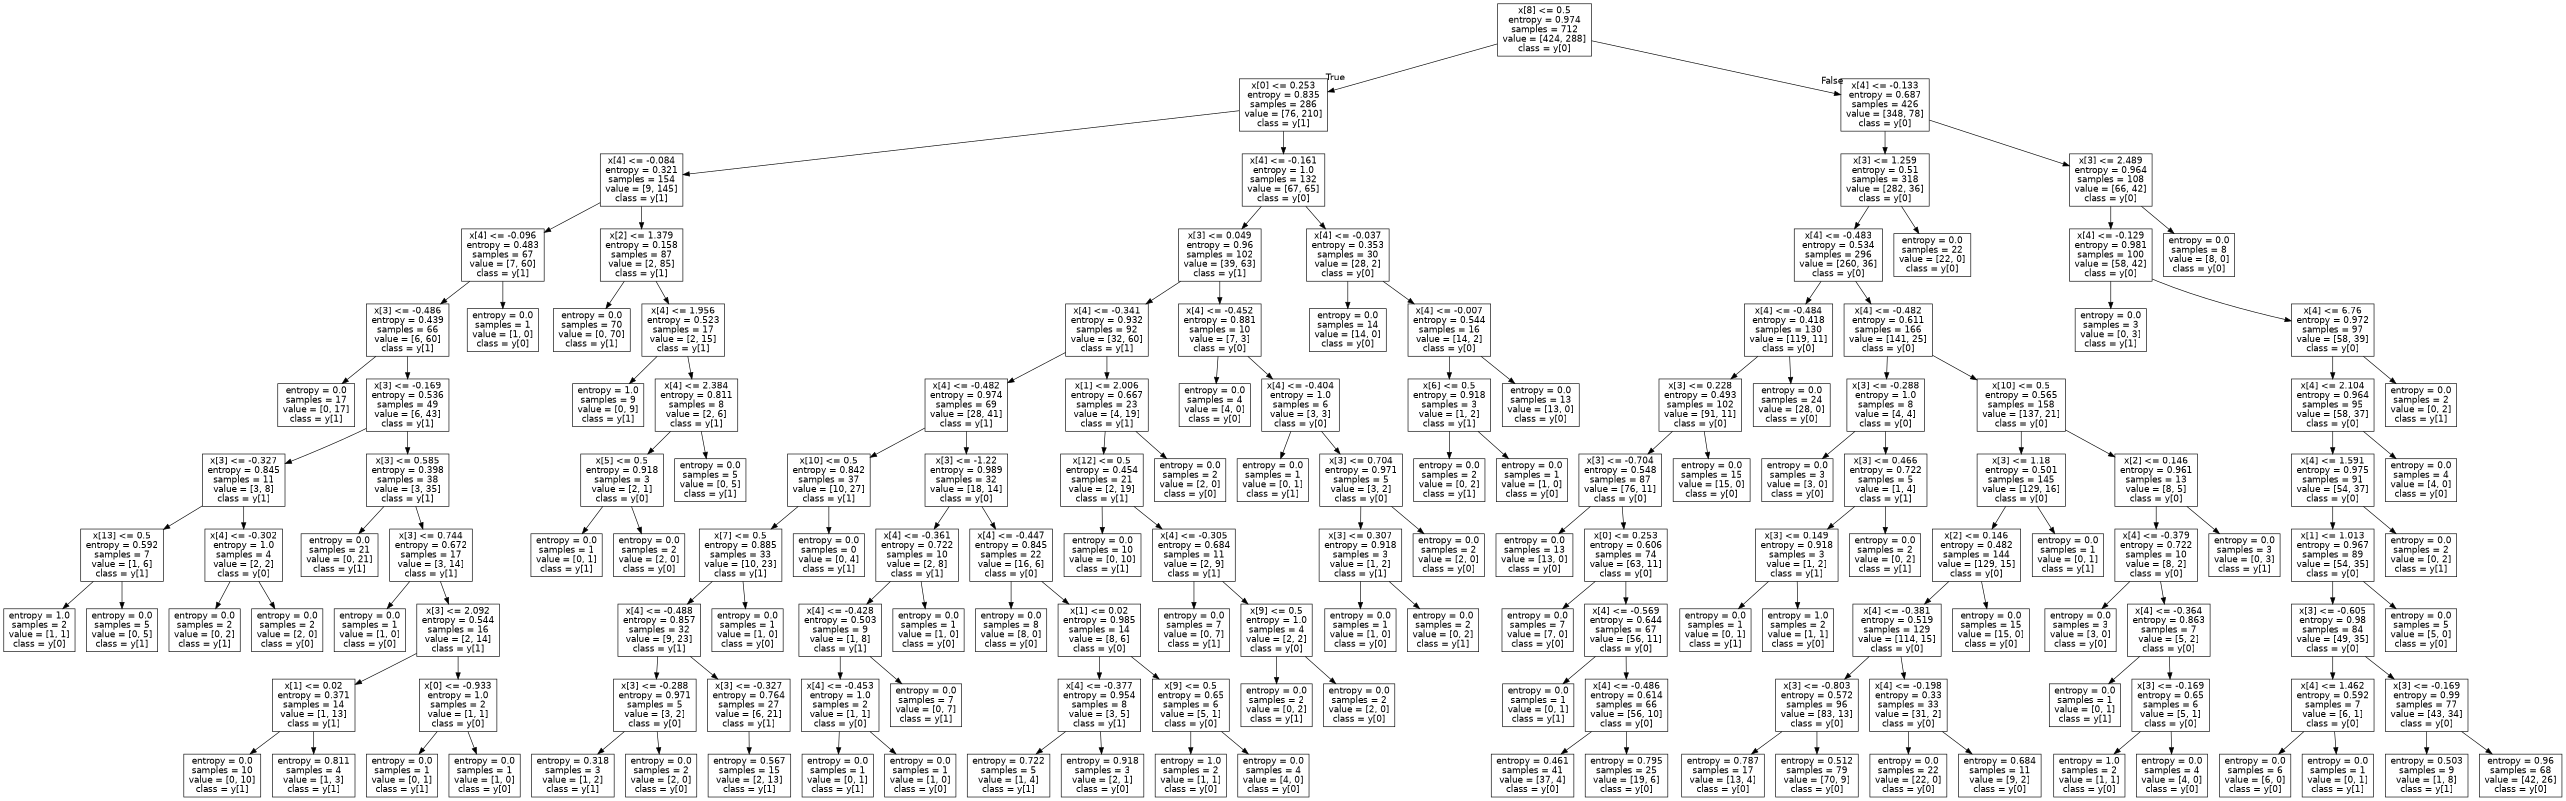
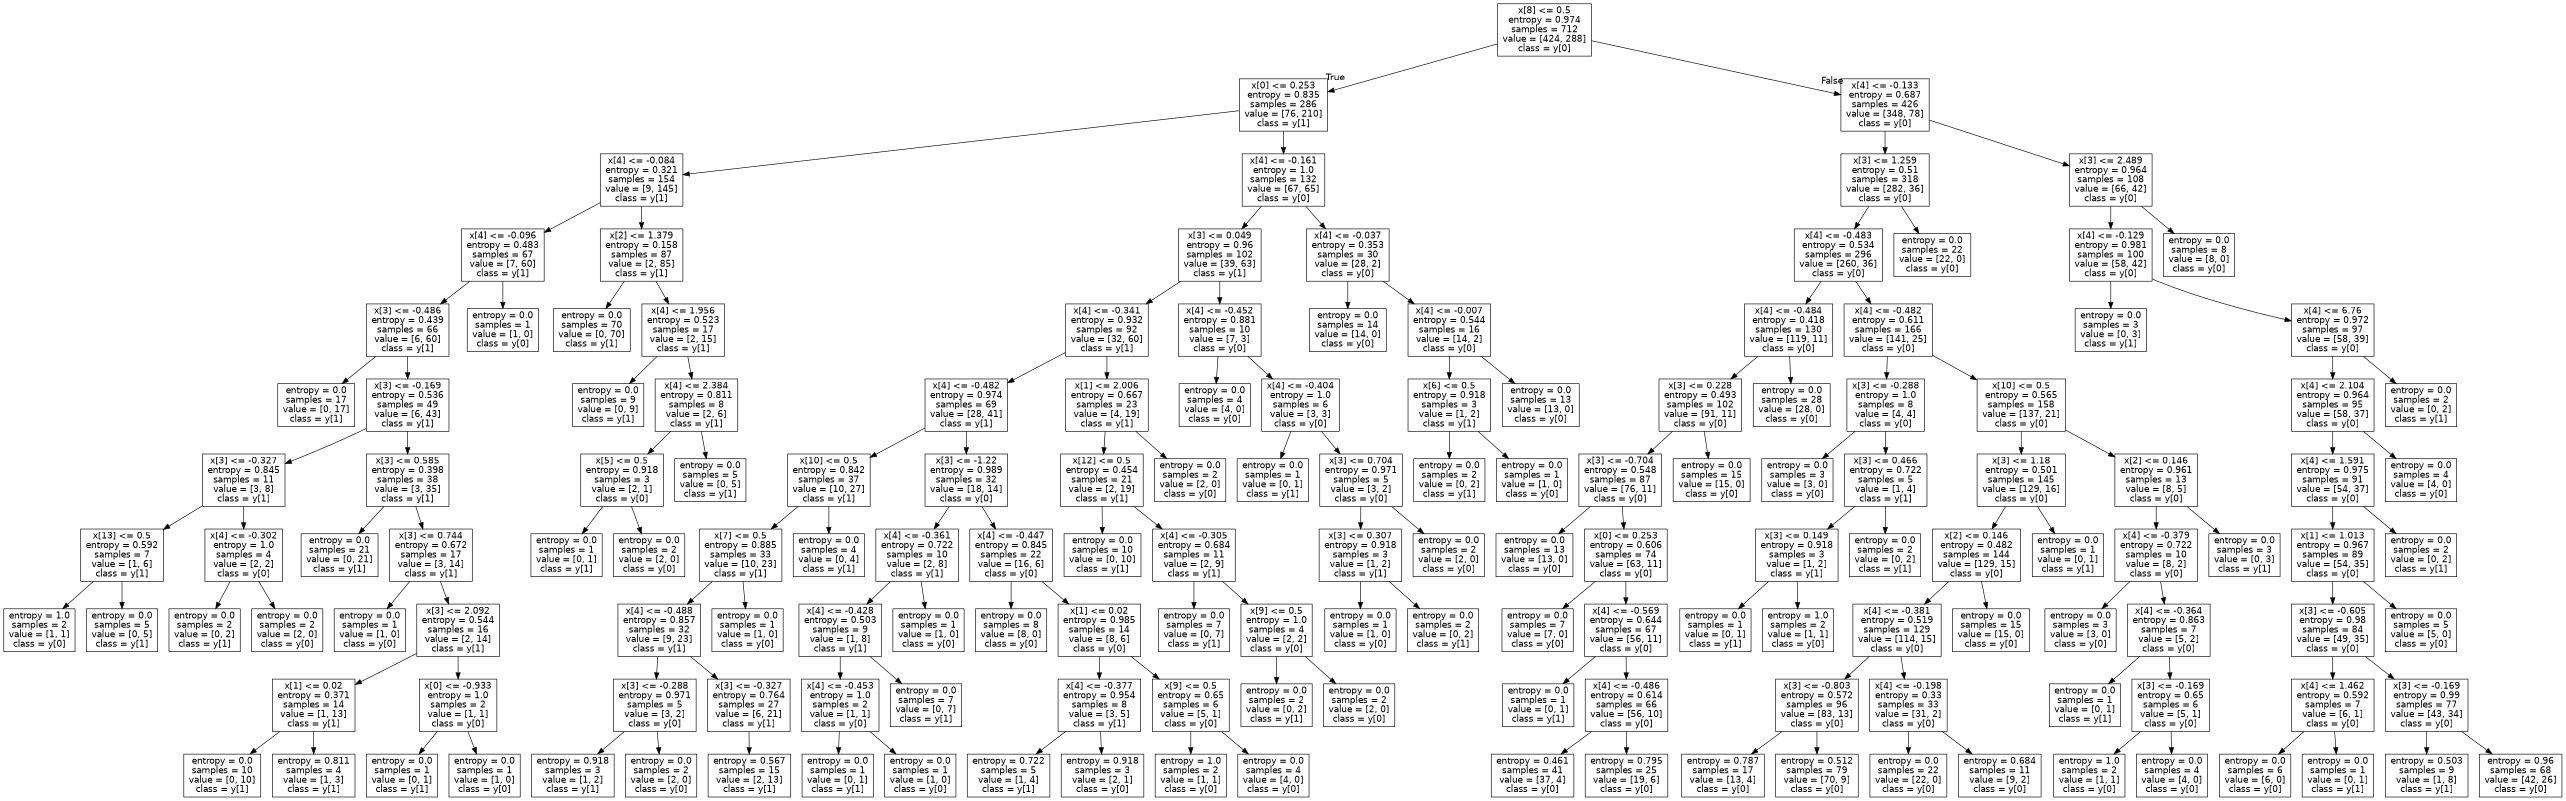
(608, 405) -> (608, 405)
(1792, 405) -> (1792, 405)
(829, 555) -> (829, 555)
(573, 776) -> (573, 776)
